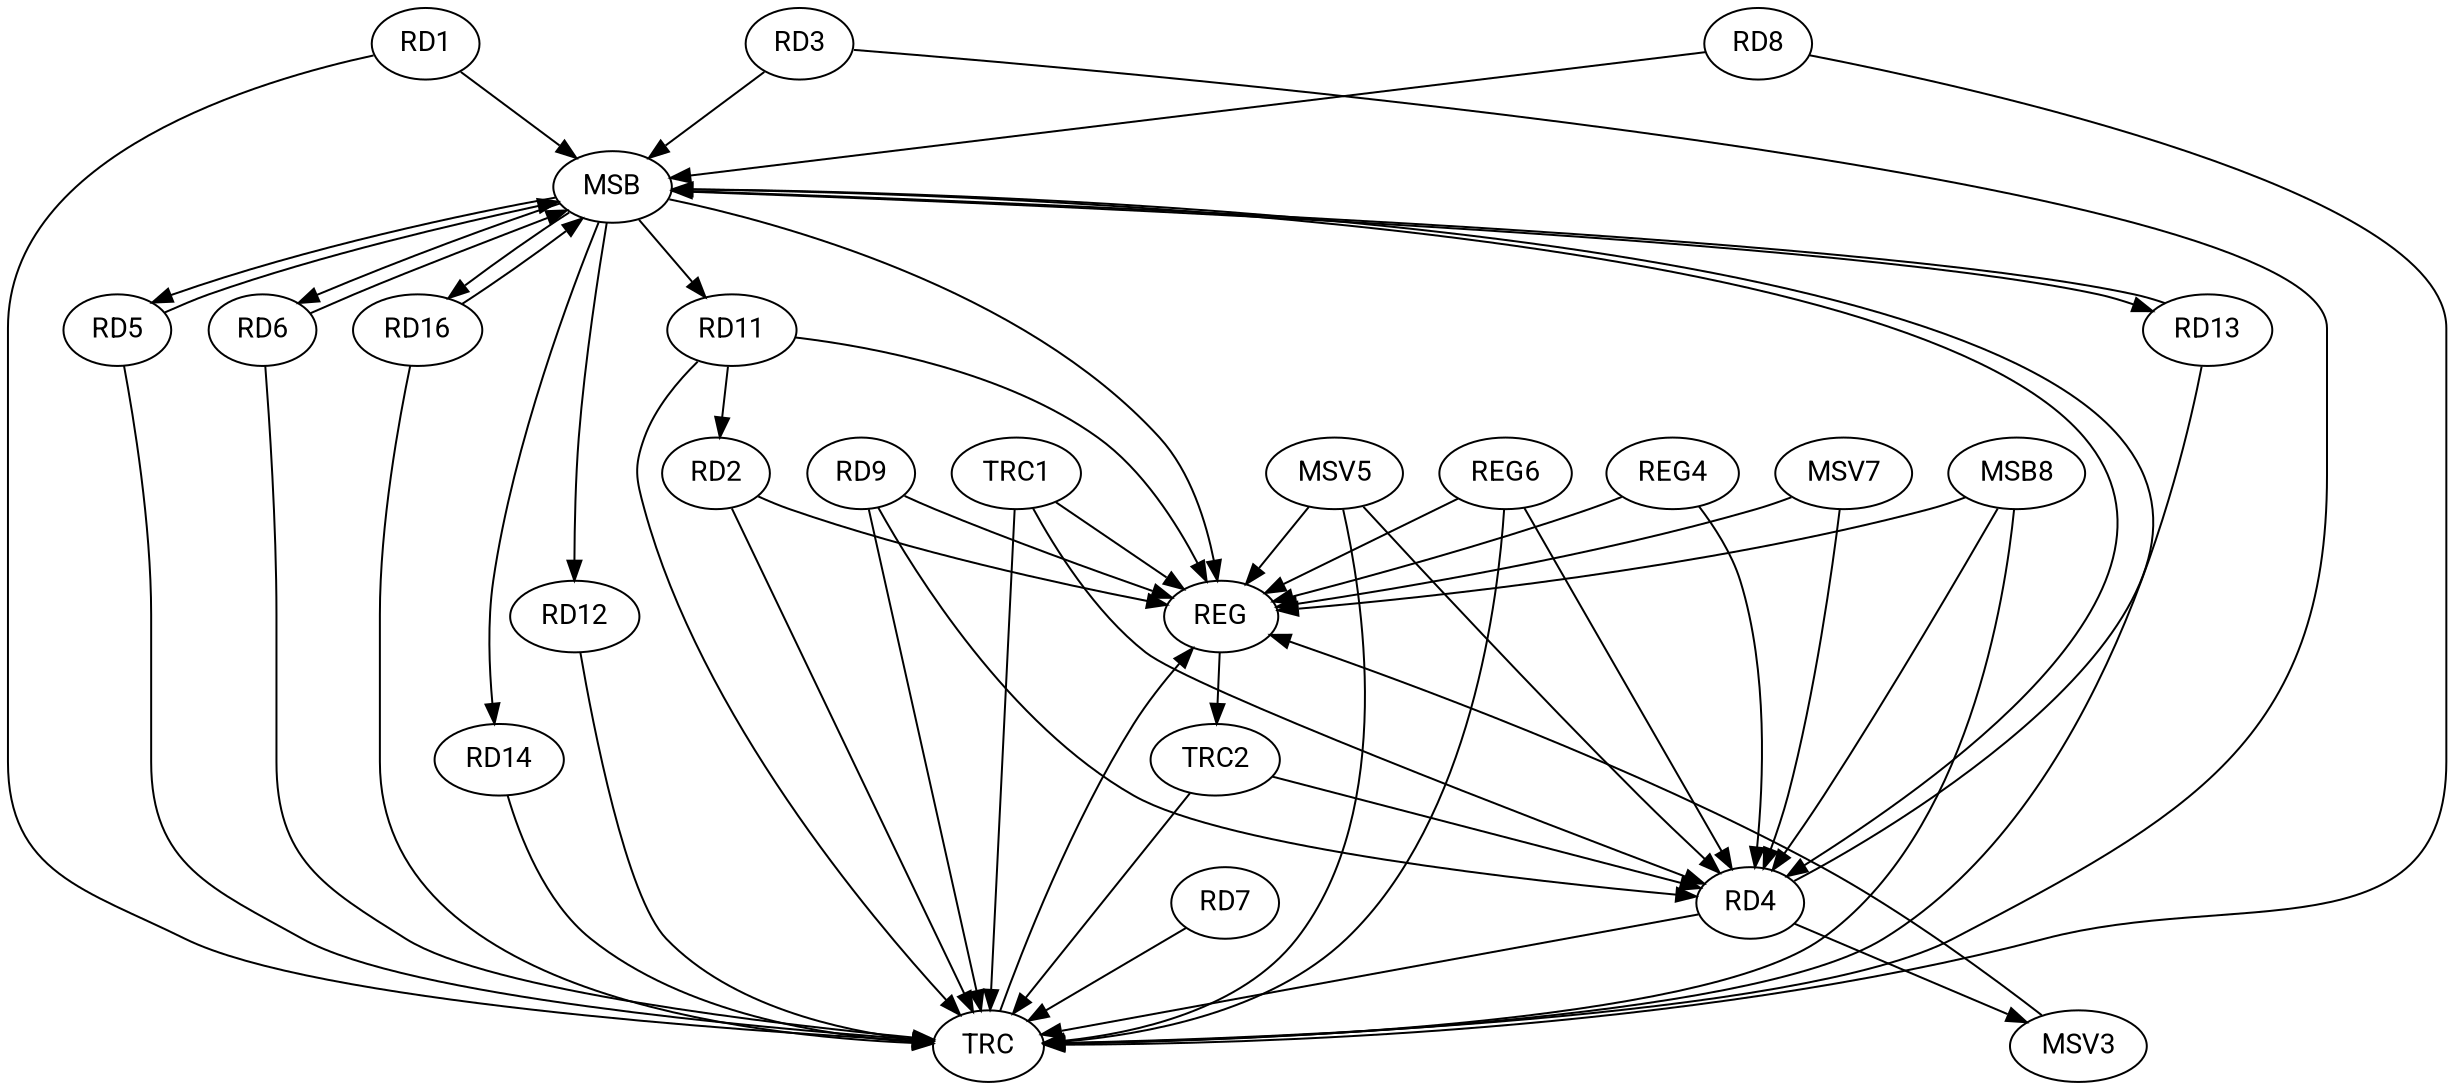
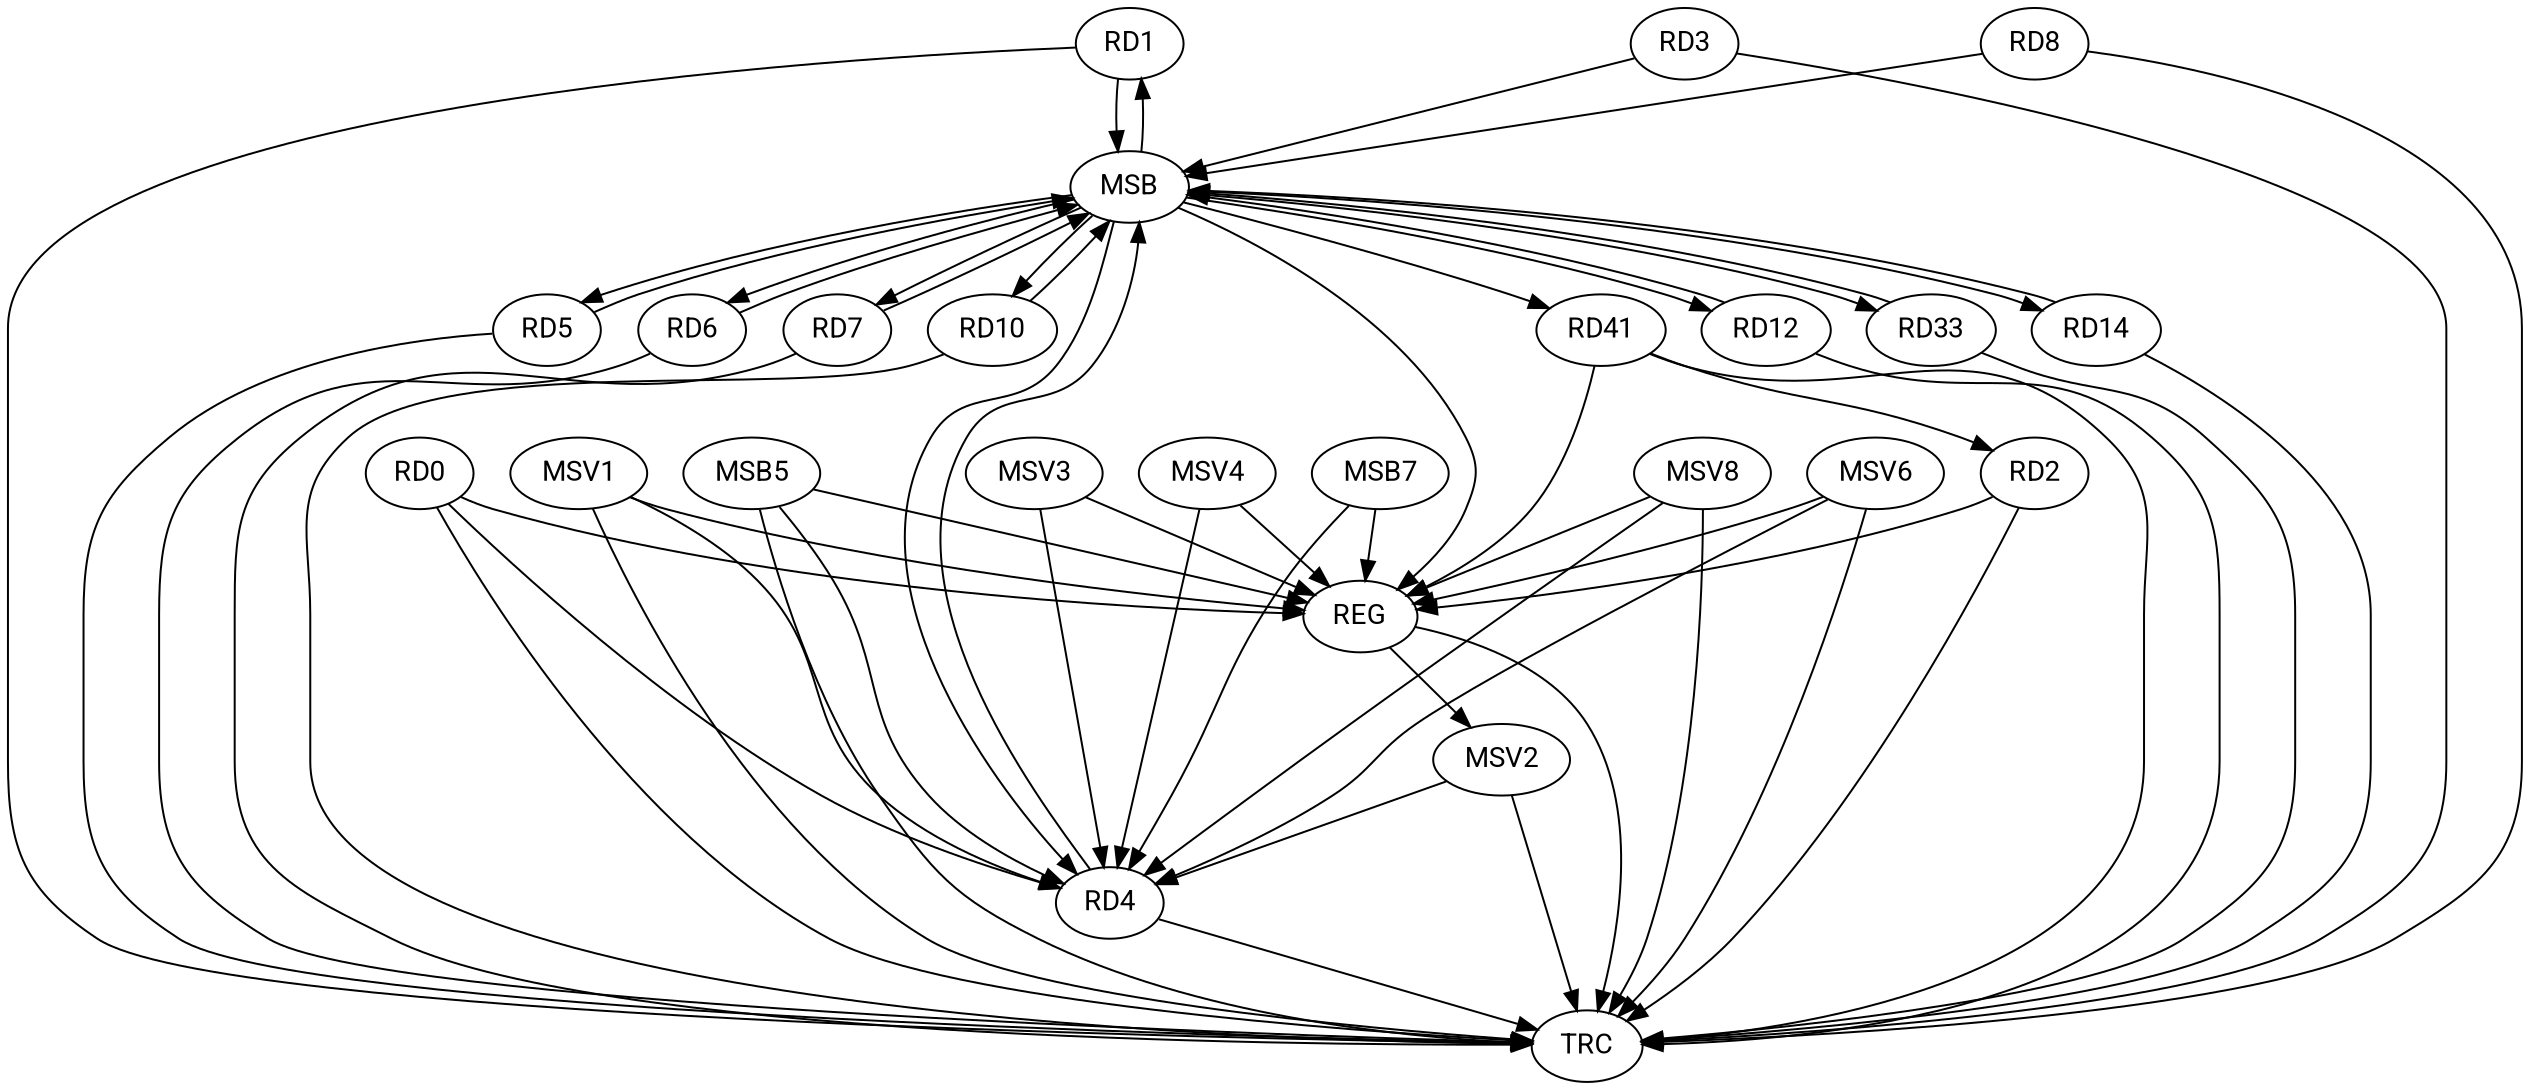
none -> (1143, 125)
none -> (1636, 224)
none -> (1468, 239)
none -> (987, 250)
none -> (978, 268)
(418, 330) -> (992, 330)
(732, 330) -> (1601, 330)
(2208, 330) -> (1931, 330)
(861, 473) -> (420, 473)
(1016, 473) -> (579, 473)
(1335, 473) -> (752, 473)
(1506, 473) -> (1876, 473)
(1673, 473) -> (1207, 473)
(1844, 473) -> (1380, 473)
(2017, 473) -> (1702, 473)
(1215, 760) -> (1502, 760)
(1076, 830) -> (1604, 757)
(1928, 980) -> (1070, 678)
